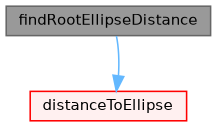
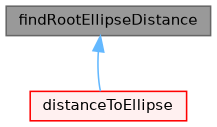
(119, 56) -> (98, 72)
